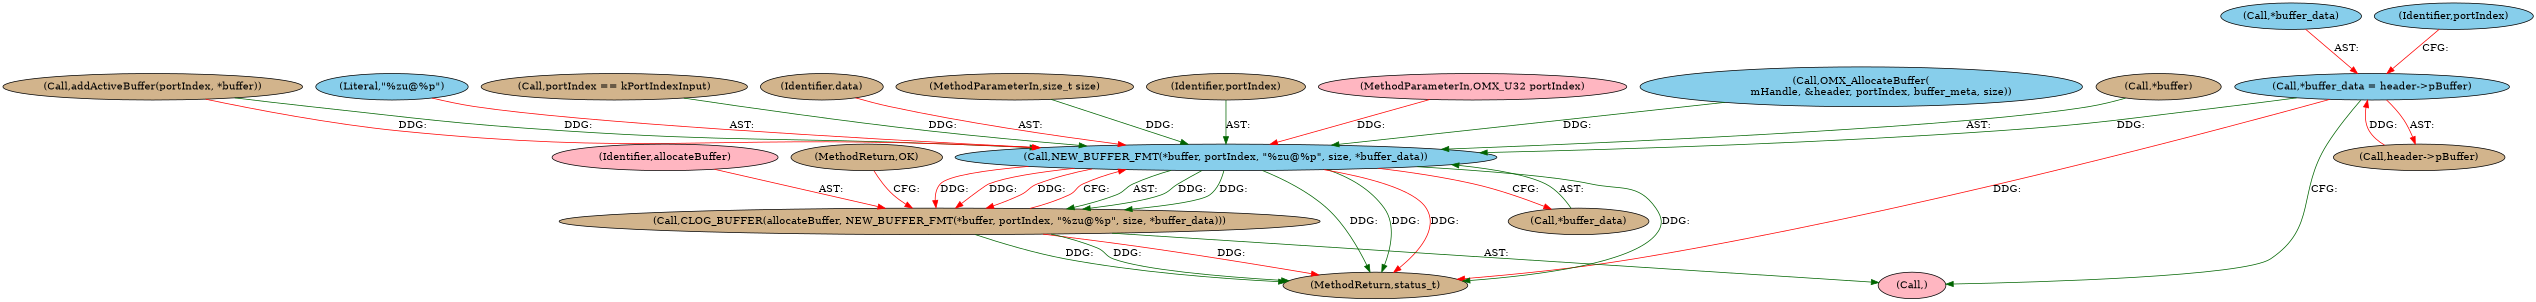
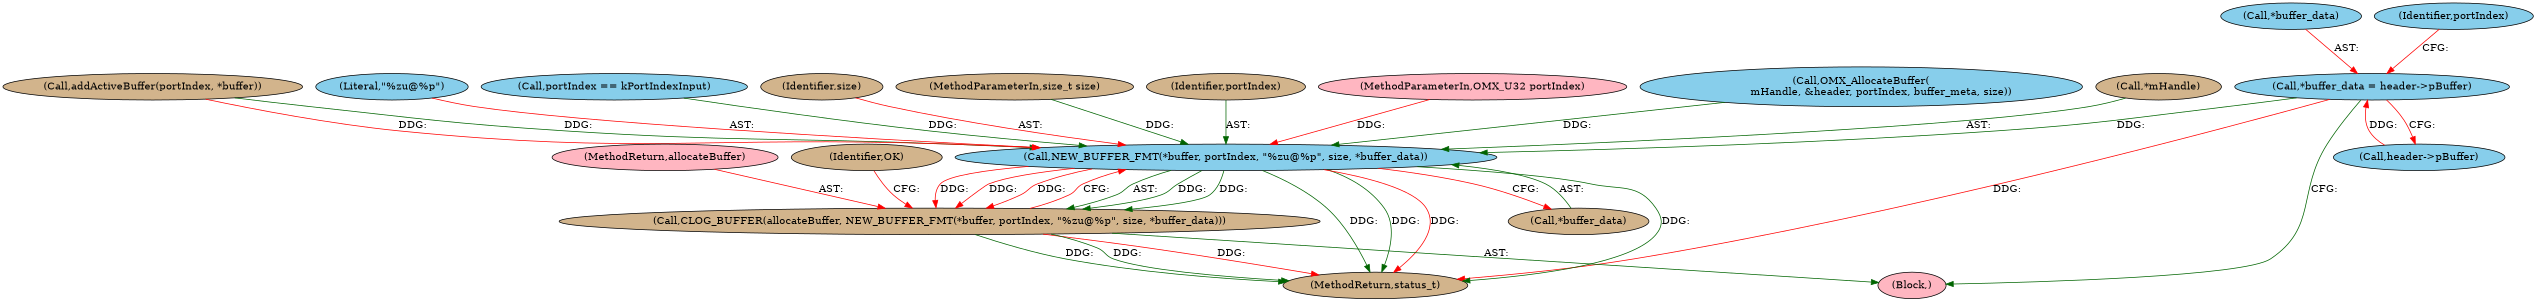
(614, 87) -> (614, 87)
(822, 87) -> (822, 87)
(2159, 87) -> (2159, 87)
(2424, 125) -> (2424, 125)
(665, 157) -> (665, 157)
(867, 157) -> (867, 157)
(2419, 157) -> (2419, 157)
(1912, 285) -> (1912, 285)
